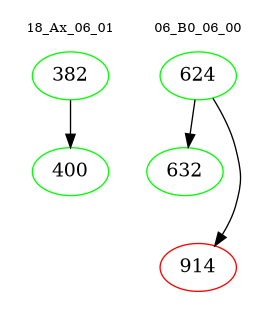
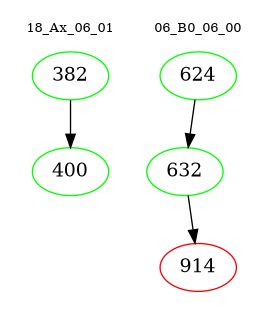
(239, 166) -> (191, 213)
